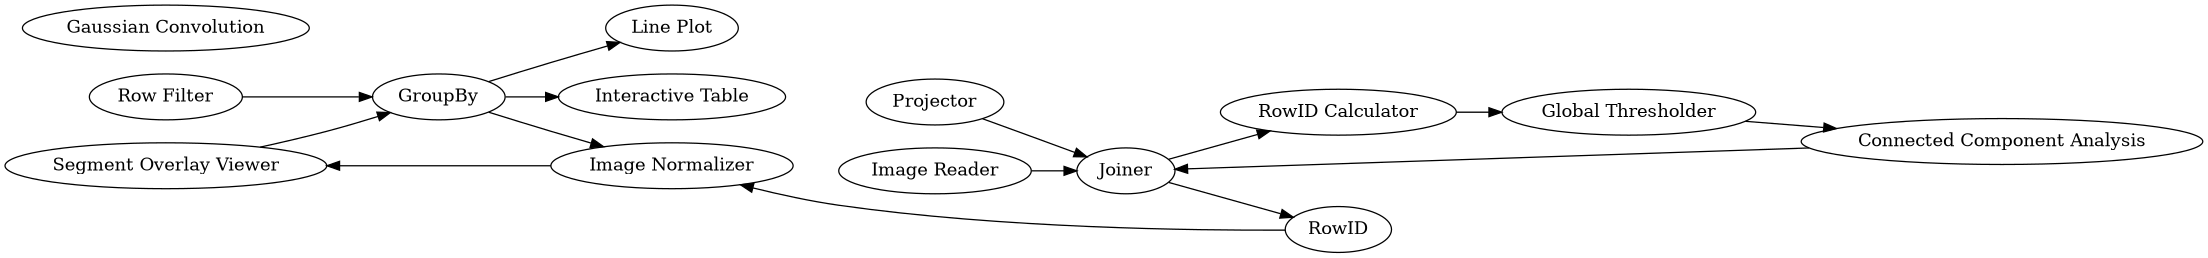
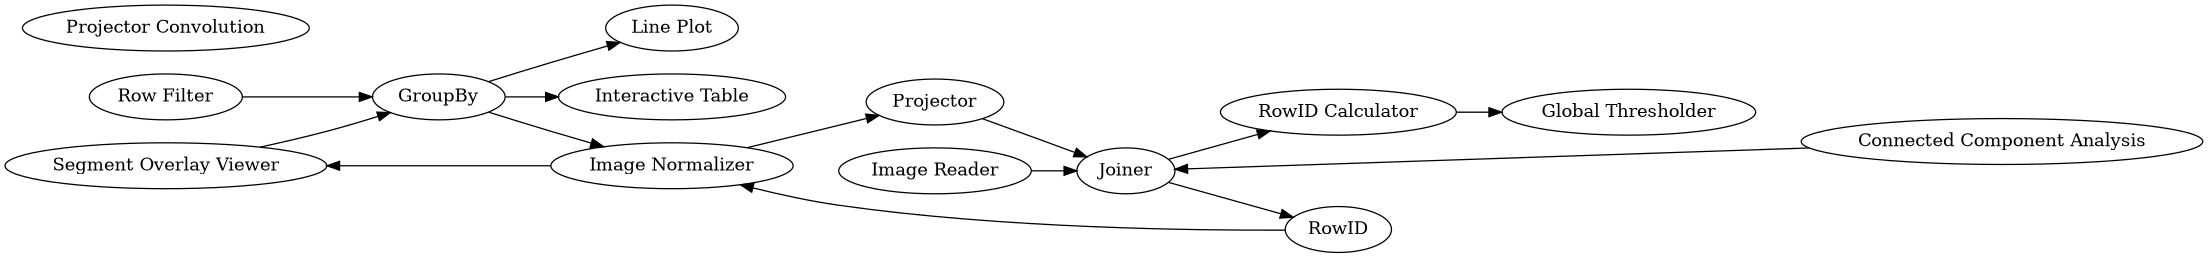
(166, 28) -> (166, 28)
(1784, 124) -> none
none -> (807, 133)
